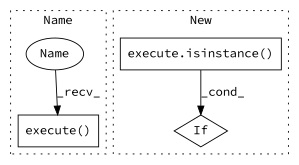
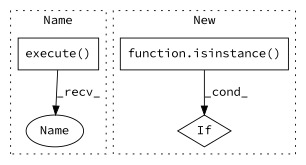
(201, 54) -> (204, 54)
(56, 88) -> (57, 88)
